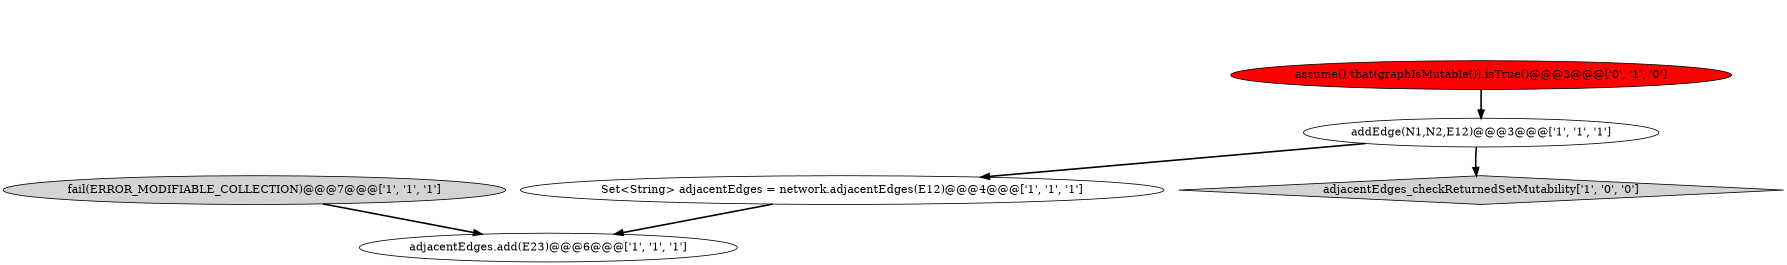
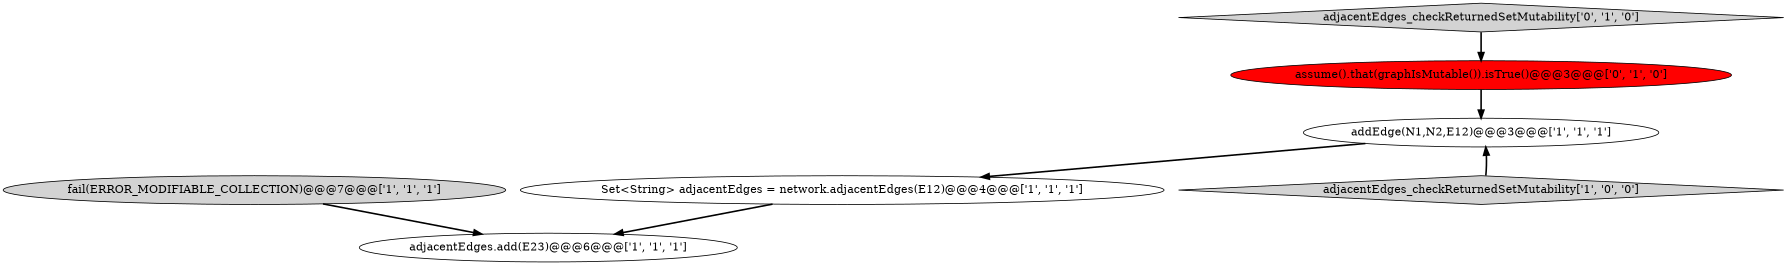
none -> (1481, 18)
(1476, 157) -> (1486, 165)
